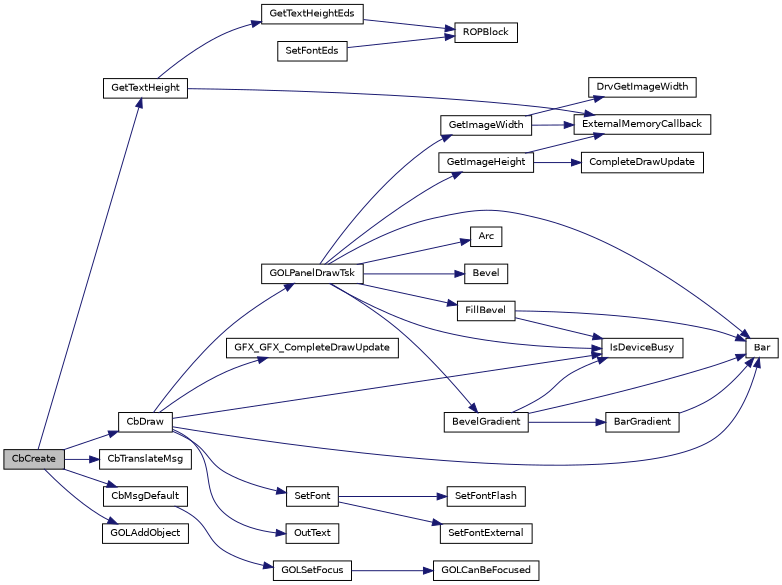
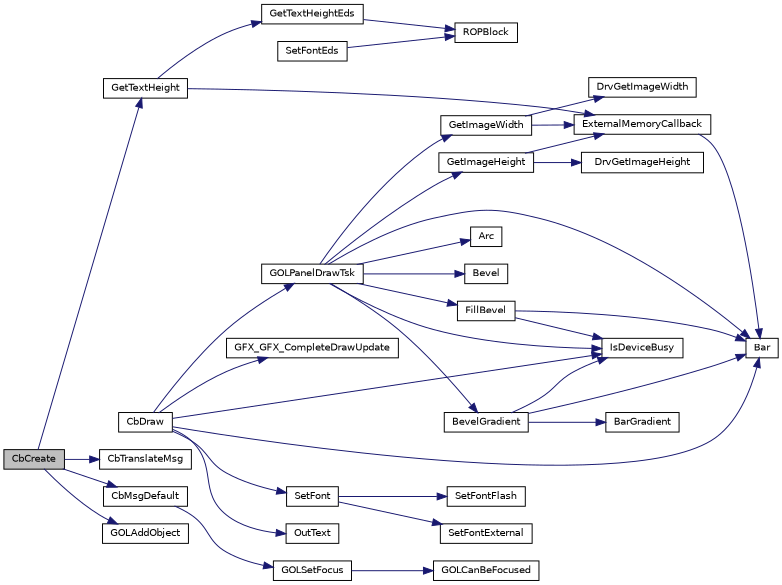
(642, 163) -> (642, 163)
(717, 395) -> (742, 226)
(86, 442) -> none
